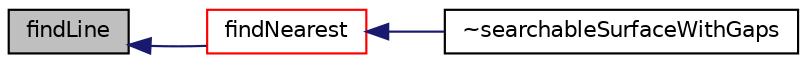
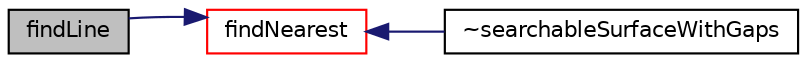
(179, 46) -> (157, 17)
